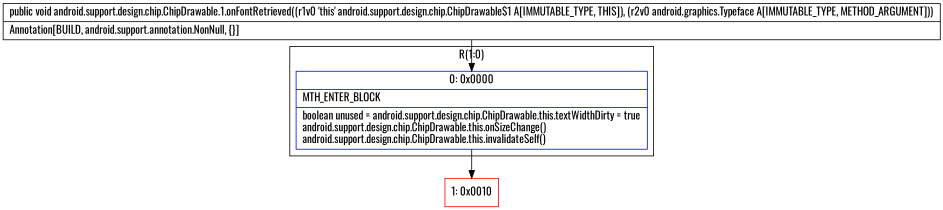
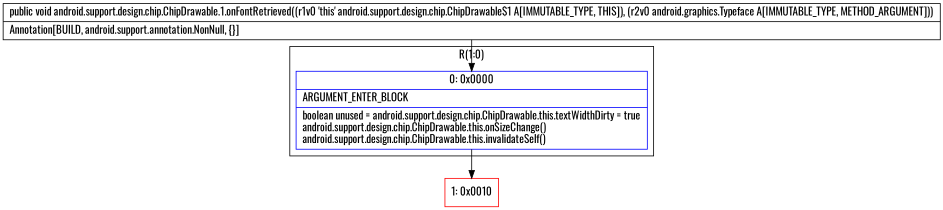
(342, 98) -> (356, 98)
